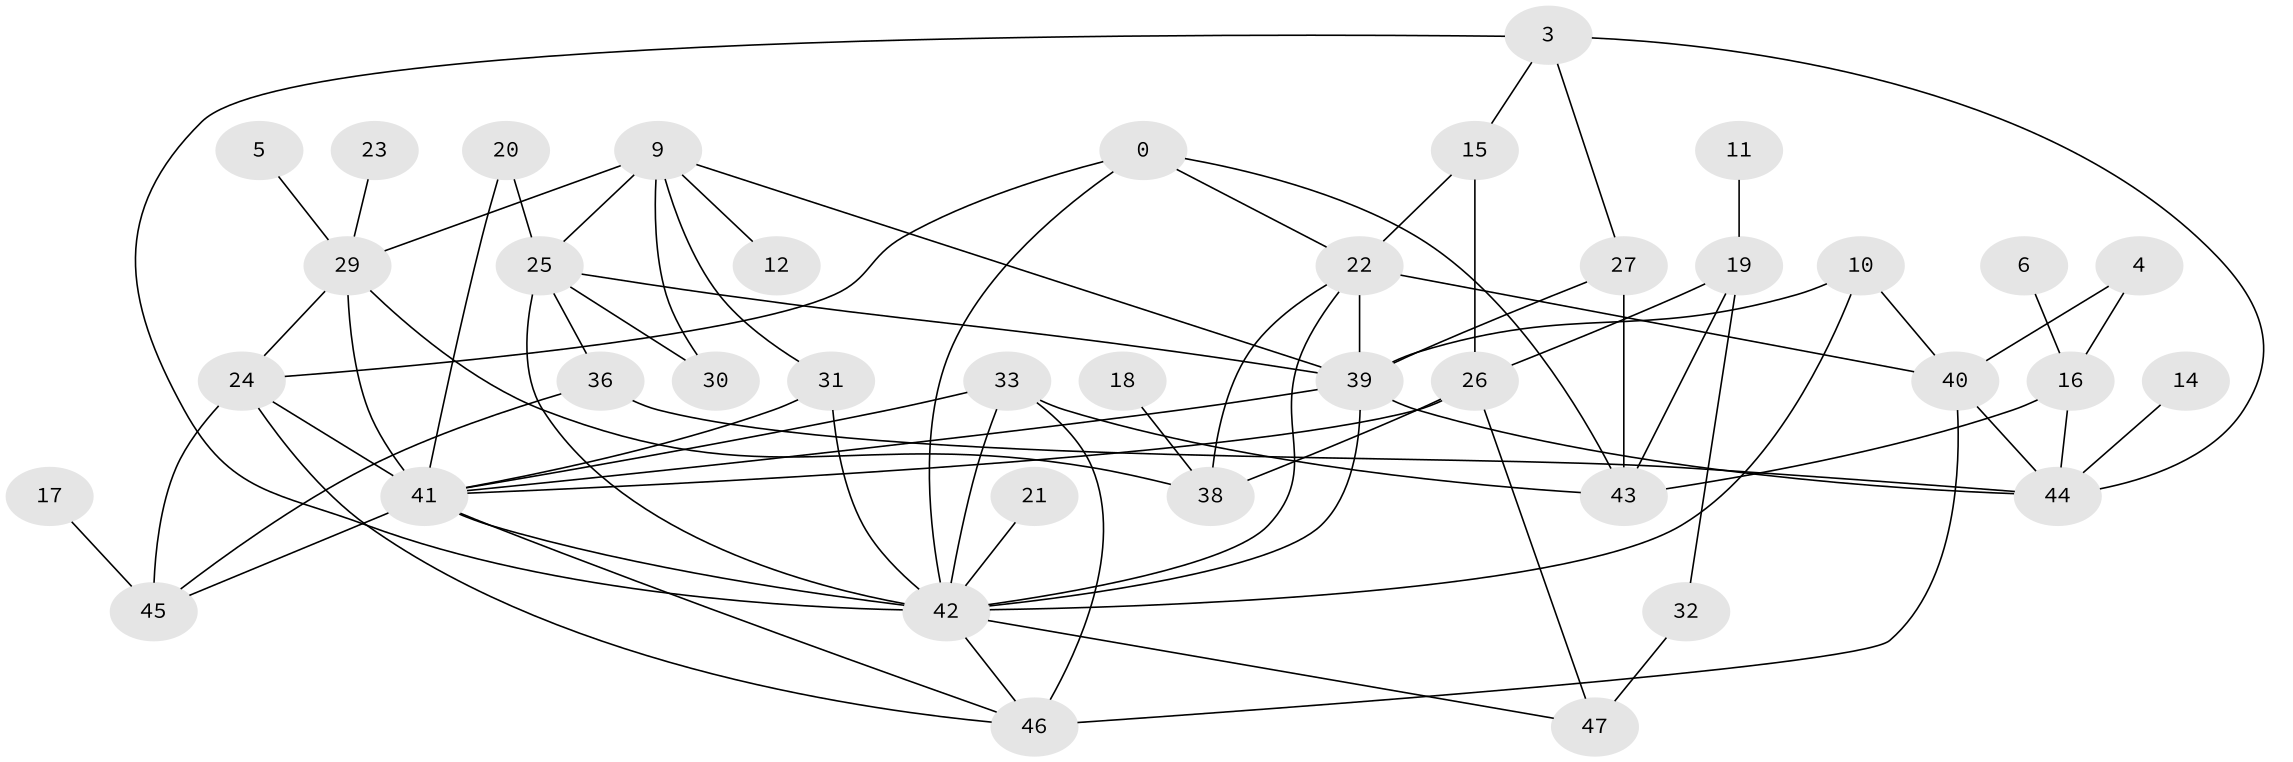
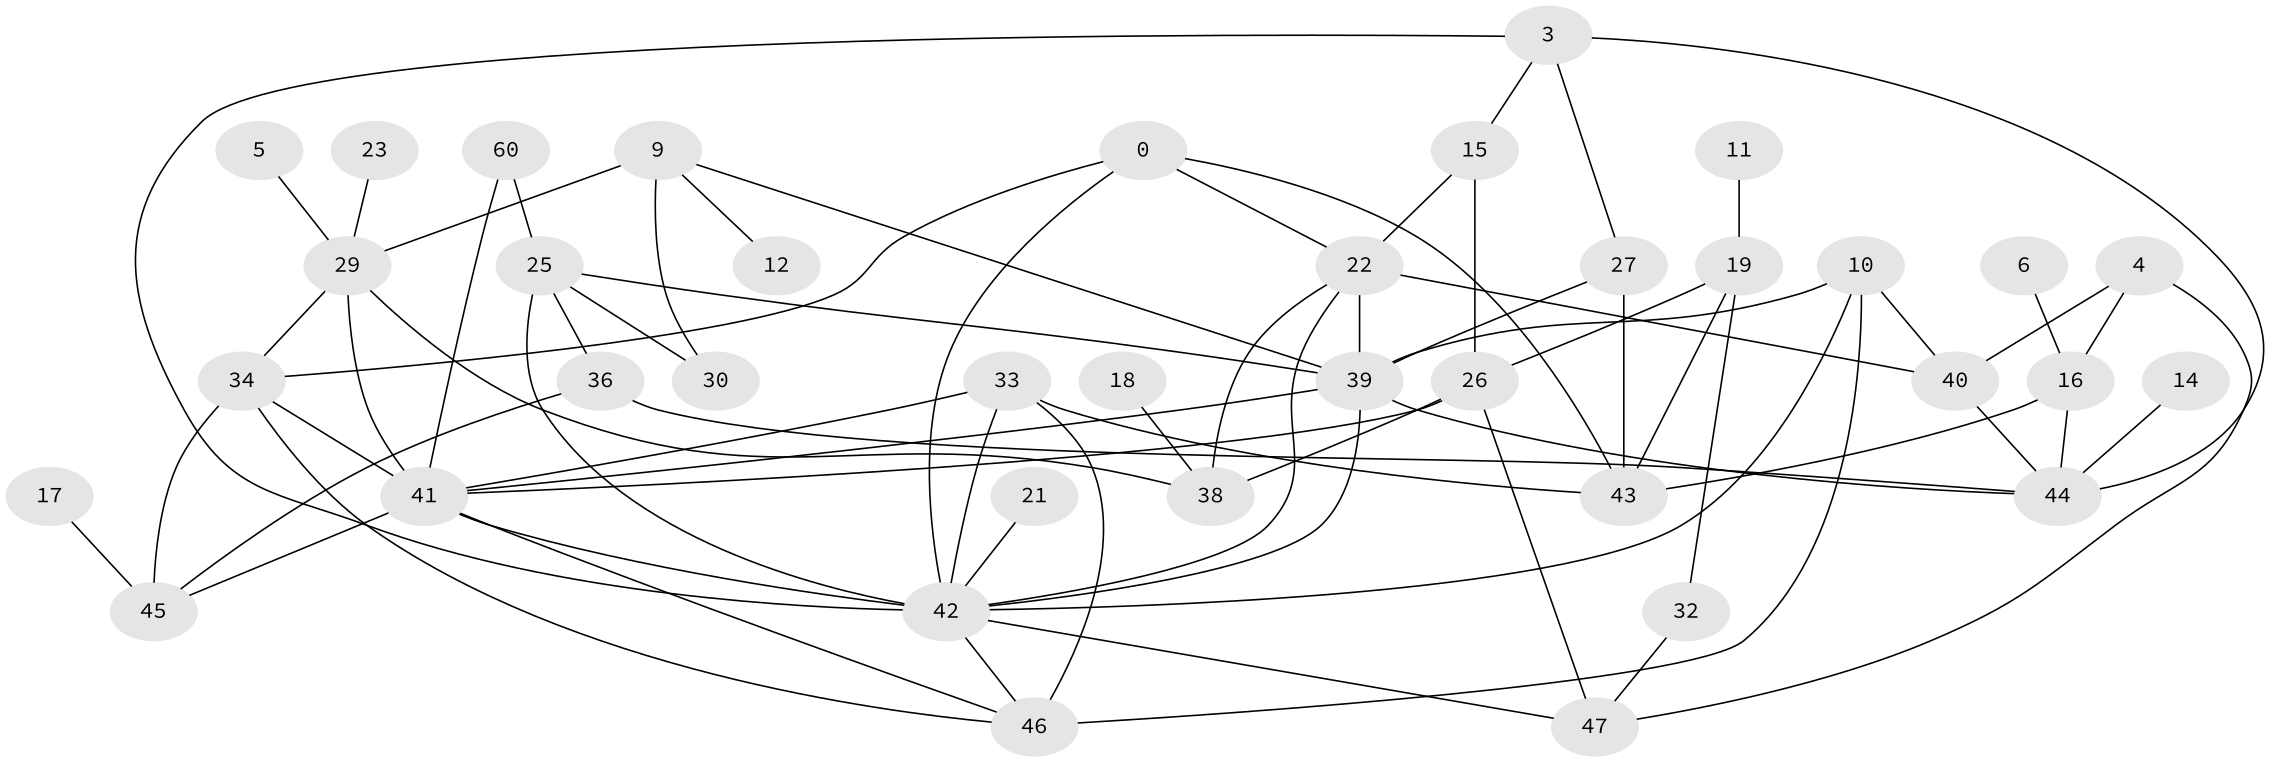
(506, 151) -> (506, 151)
(599, 208) -> none
(242, 381) -> (242, 381)
(831, 381) -> none
none -> (2040, 582)
(1608, 680) -> (1600, 676)
